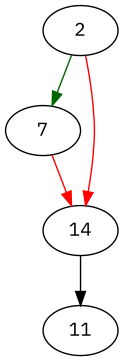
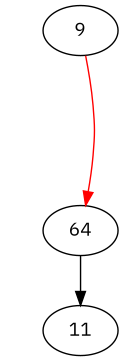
(81, 31) -> (81, 31)
(43, 131) -> none
(81, 231) -> (81, 231)
